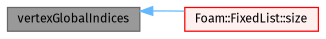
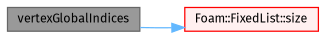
(169, 11) -> (156, 28)
